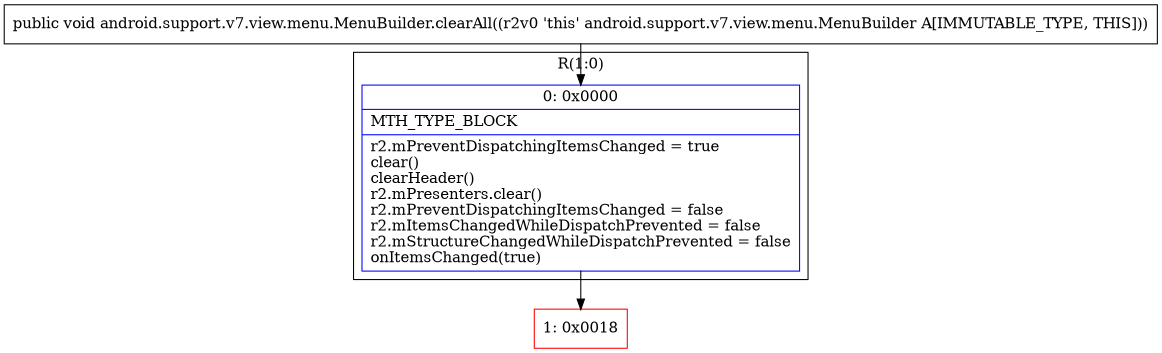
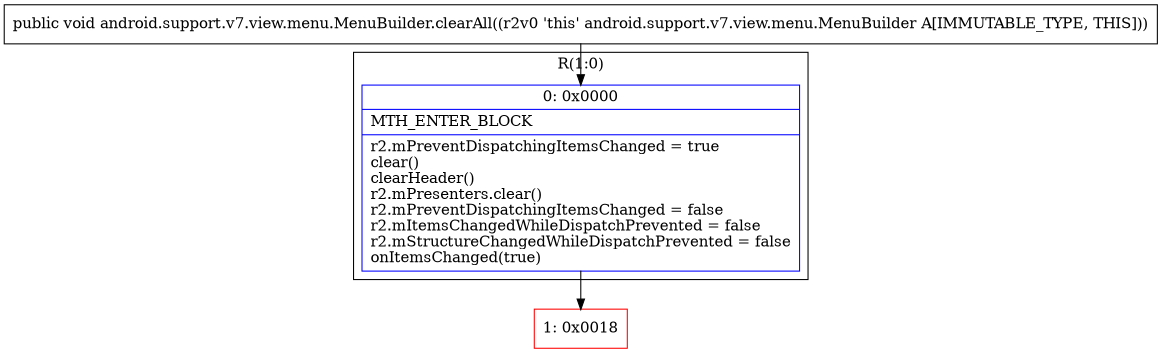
(444, 122) -> (452, 122)
